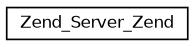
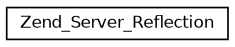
(97, 23) -> (117, 23)
